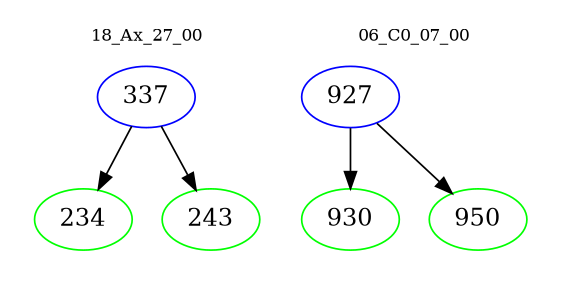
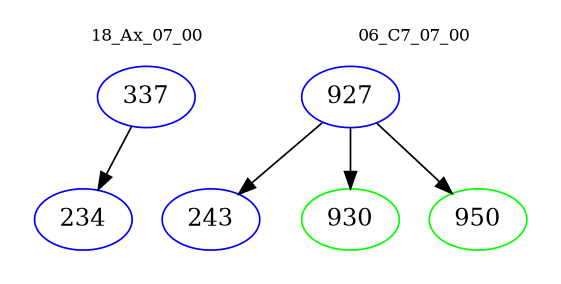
(147, 37) -> (147, 37)
(414, 37) -> (414, 37)
(175, 151) -> (299, 142)
(83, 219) -> (83, 219)
(211, 219) -> (211, 219)
